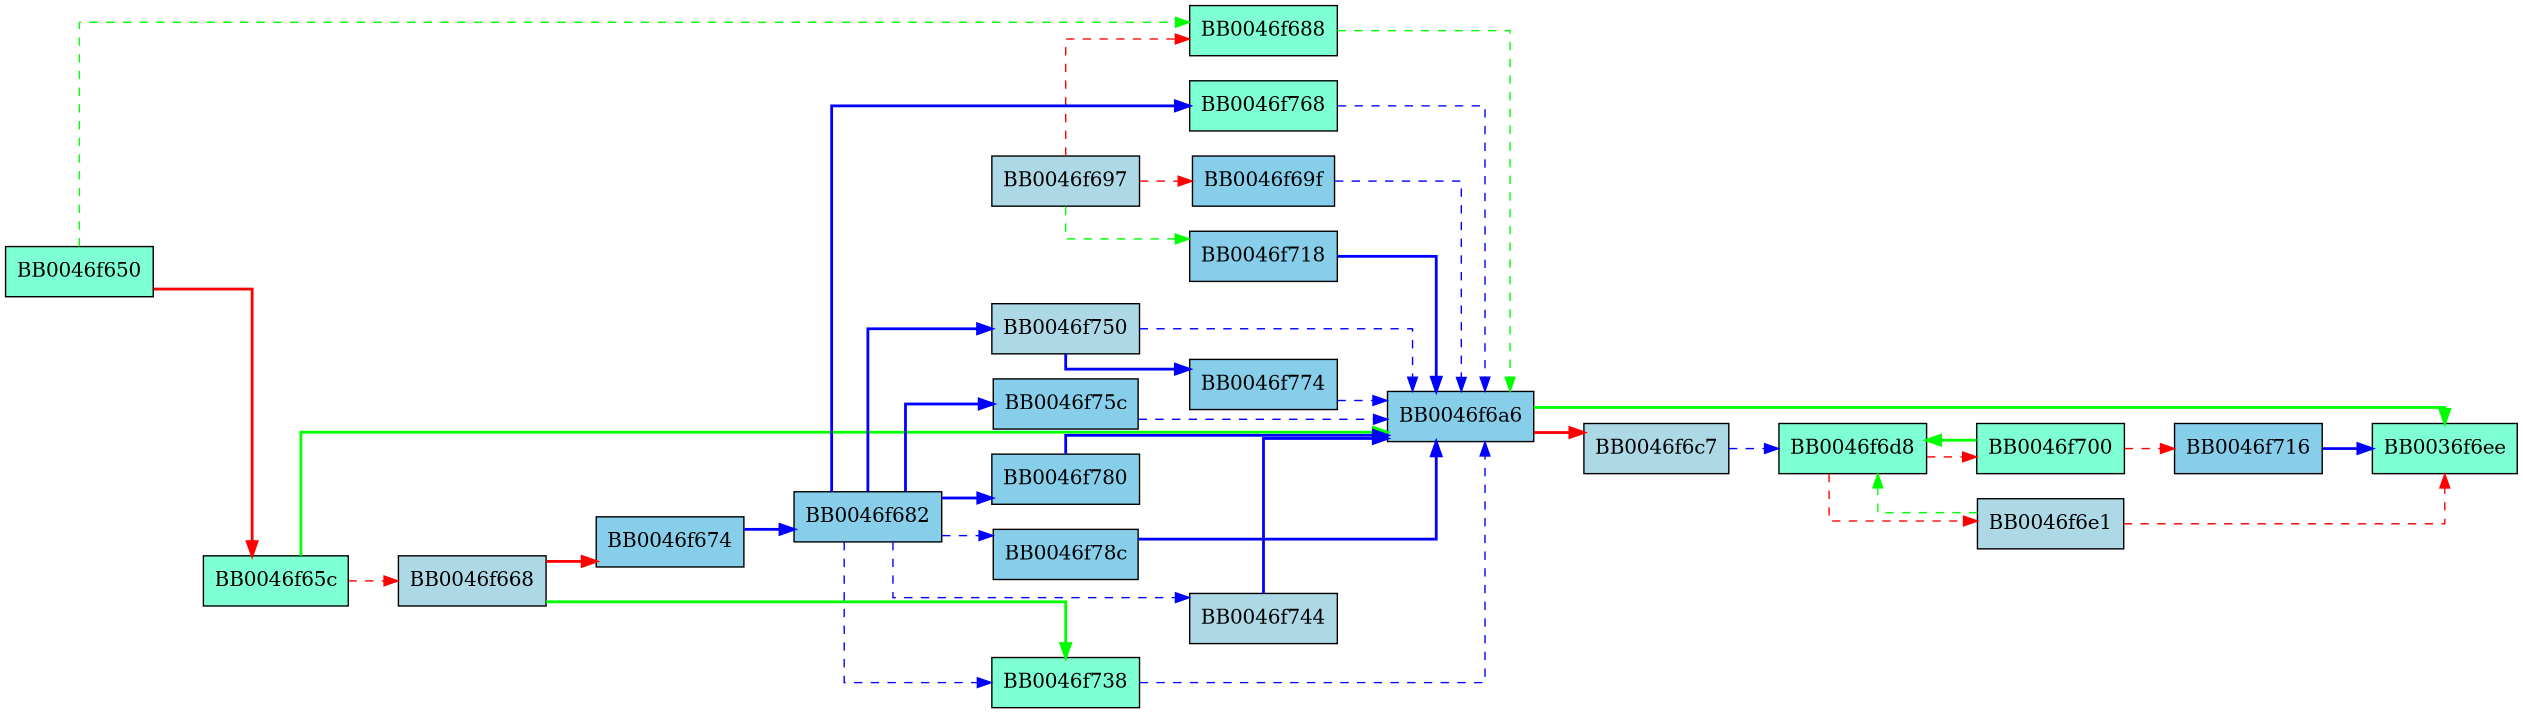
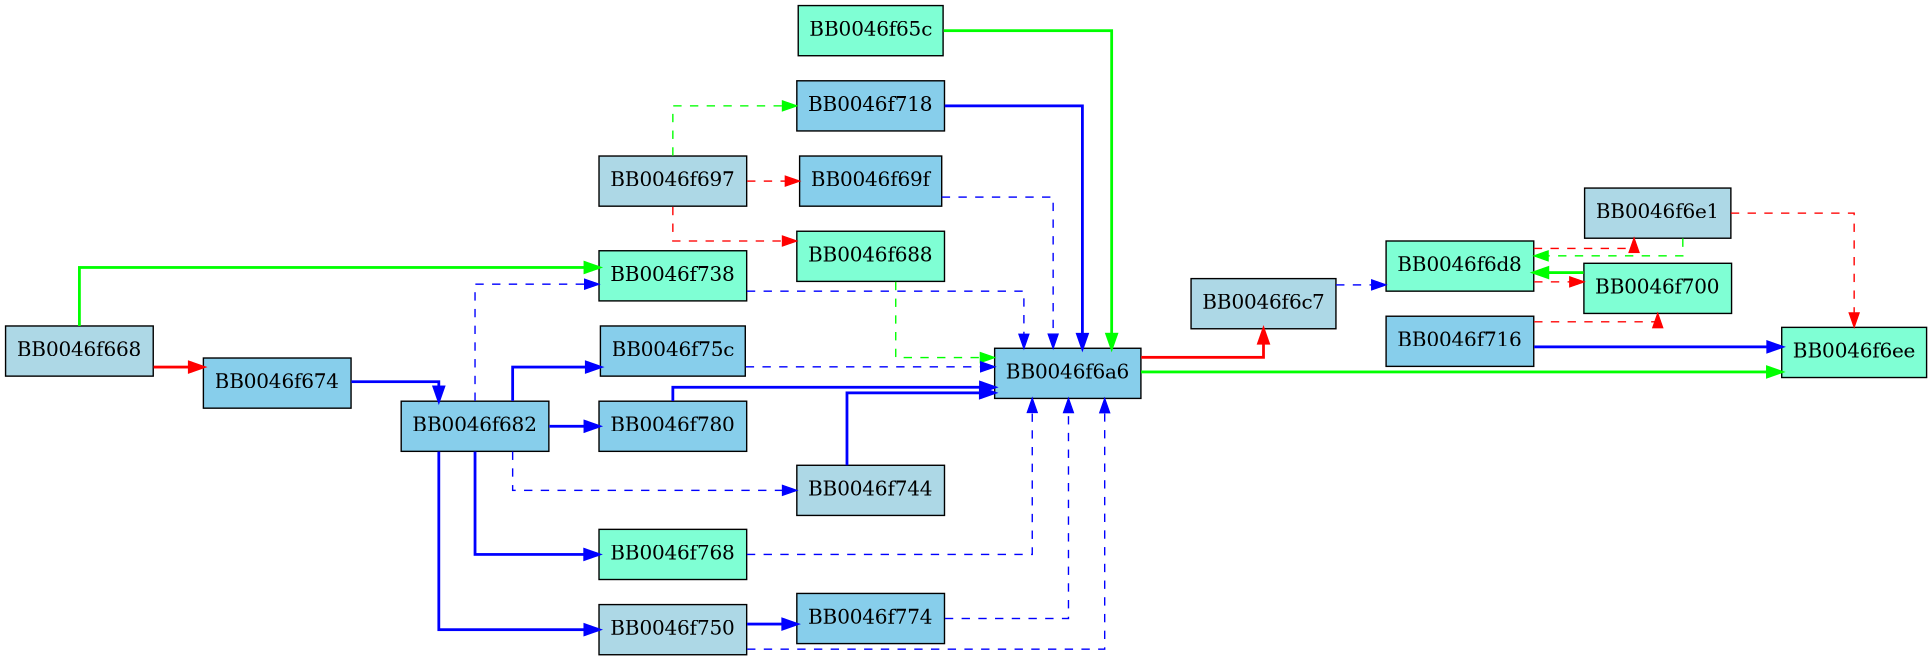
(79, 272) -> none
(2143, 449) -> (1596, 322)
(2445, 449) -> (1854, 352)
(1066, 554) -> none
(366, 581) -> none
